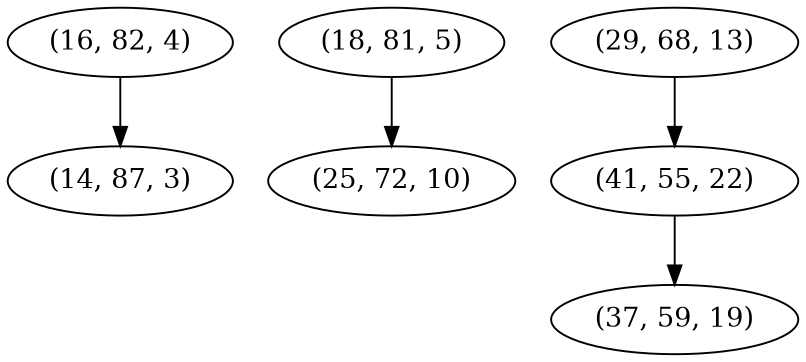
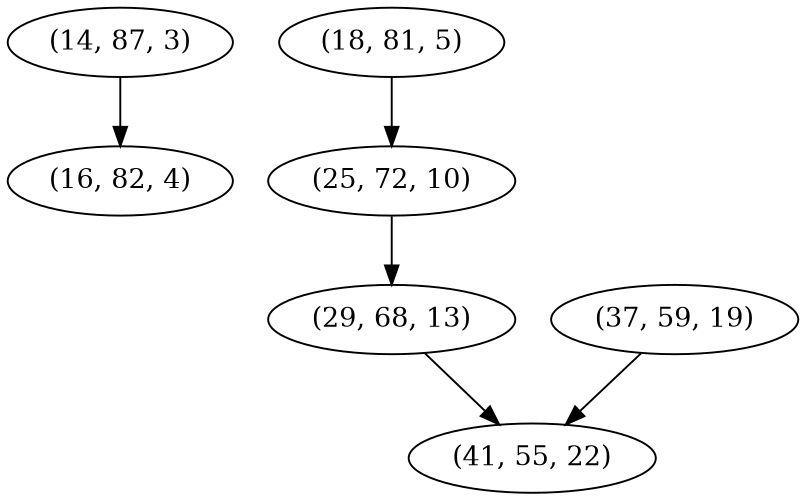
(120, 102) -> (120, 102)
none -> (392, 241)
(675, 241) -> (610, 382)
